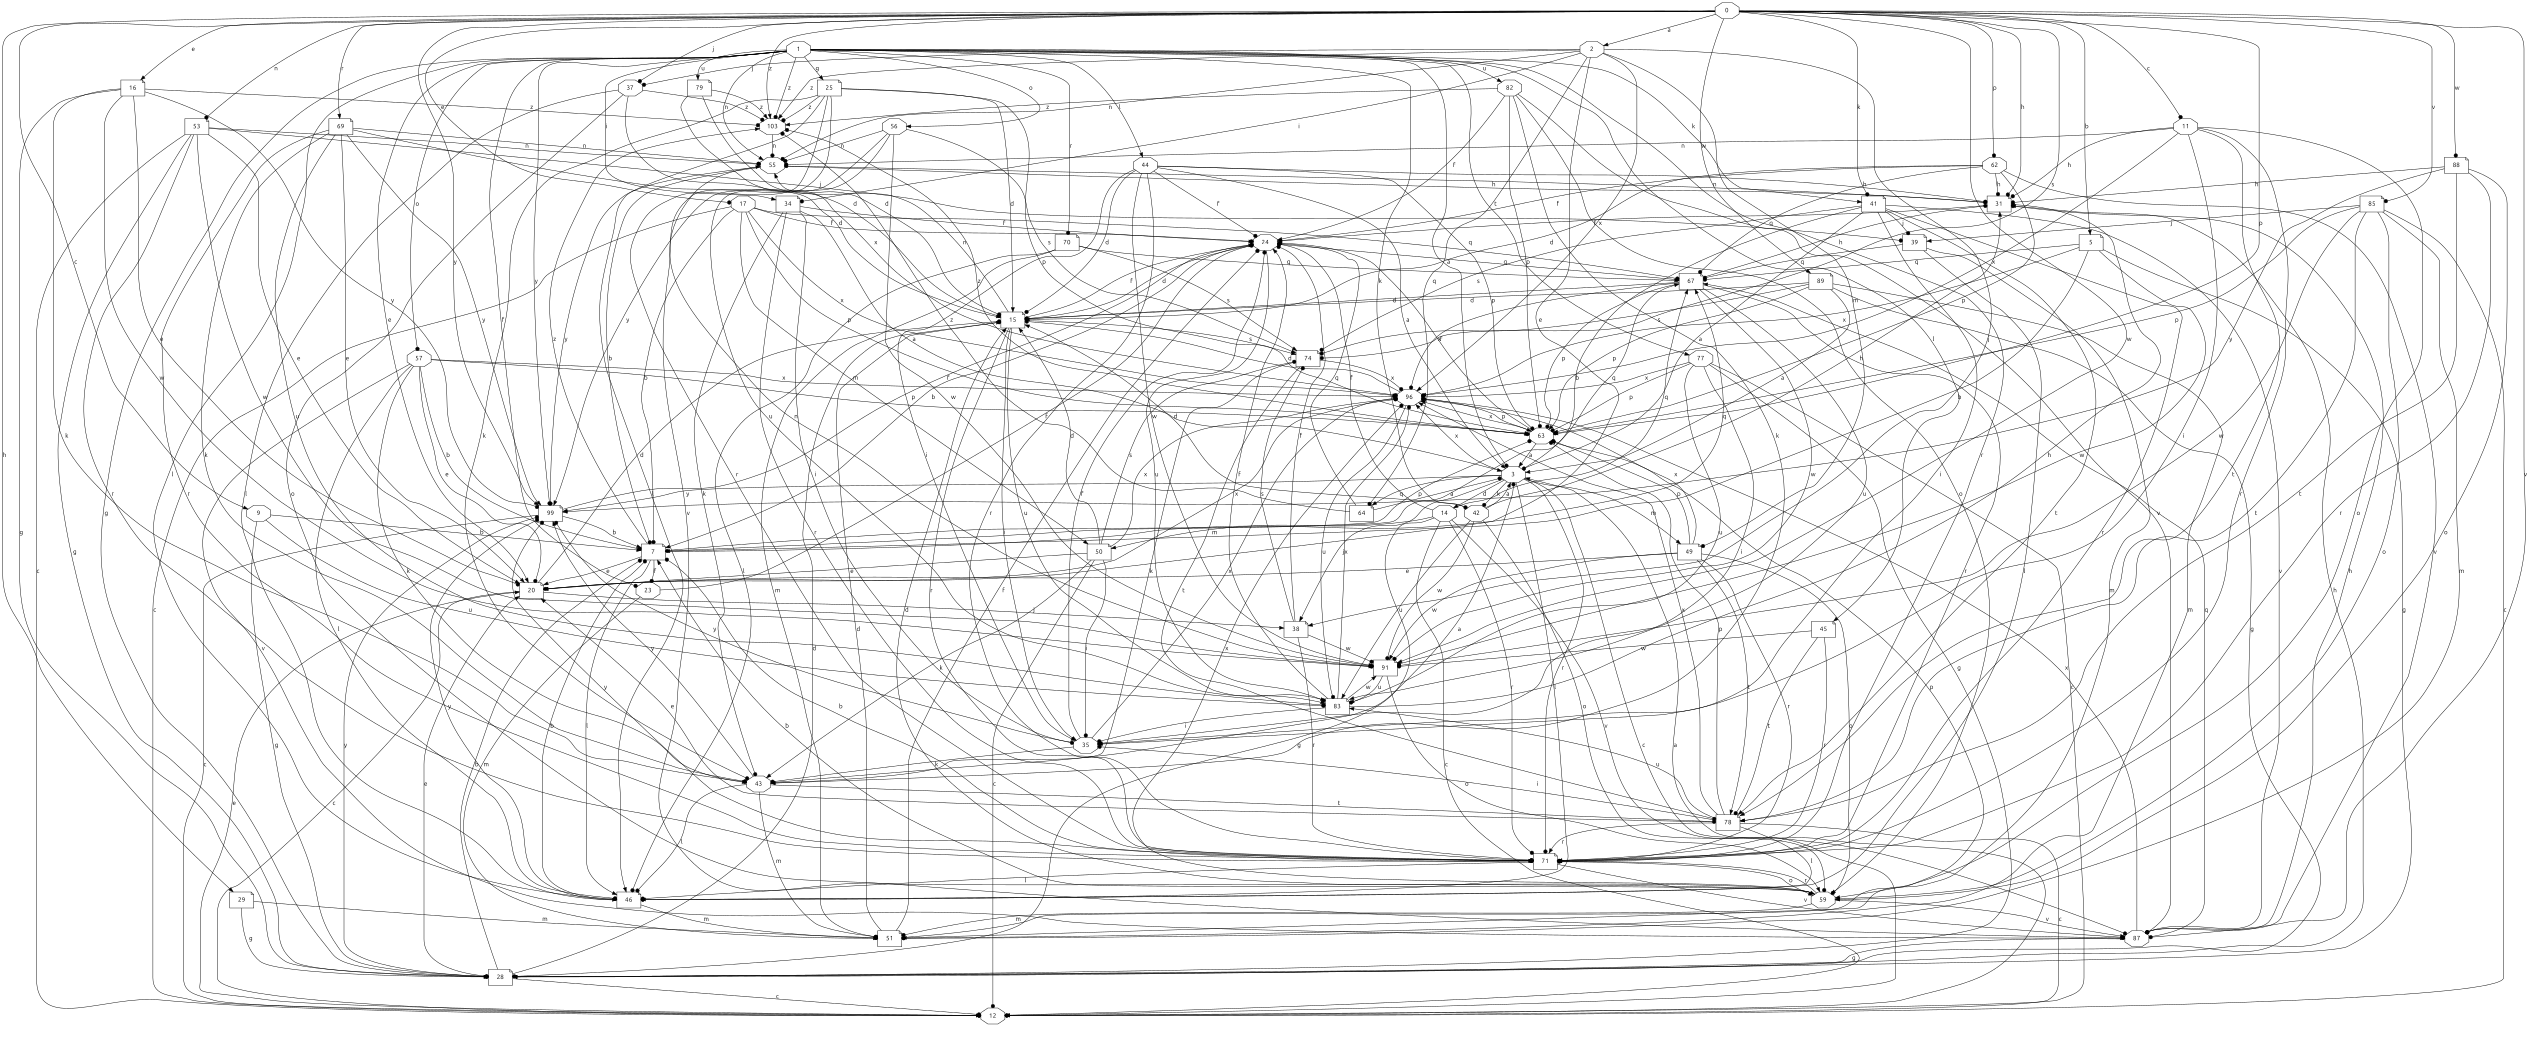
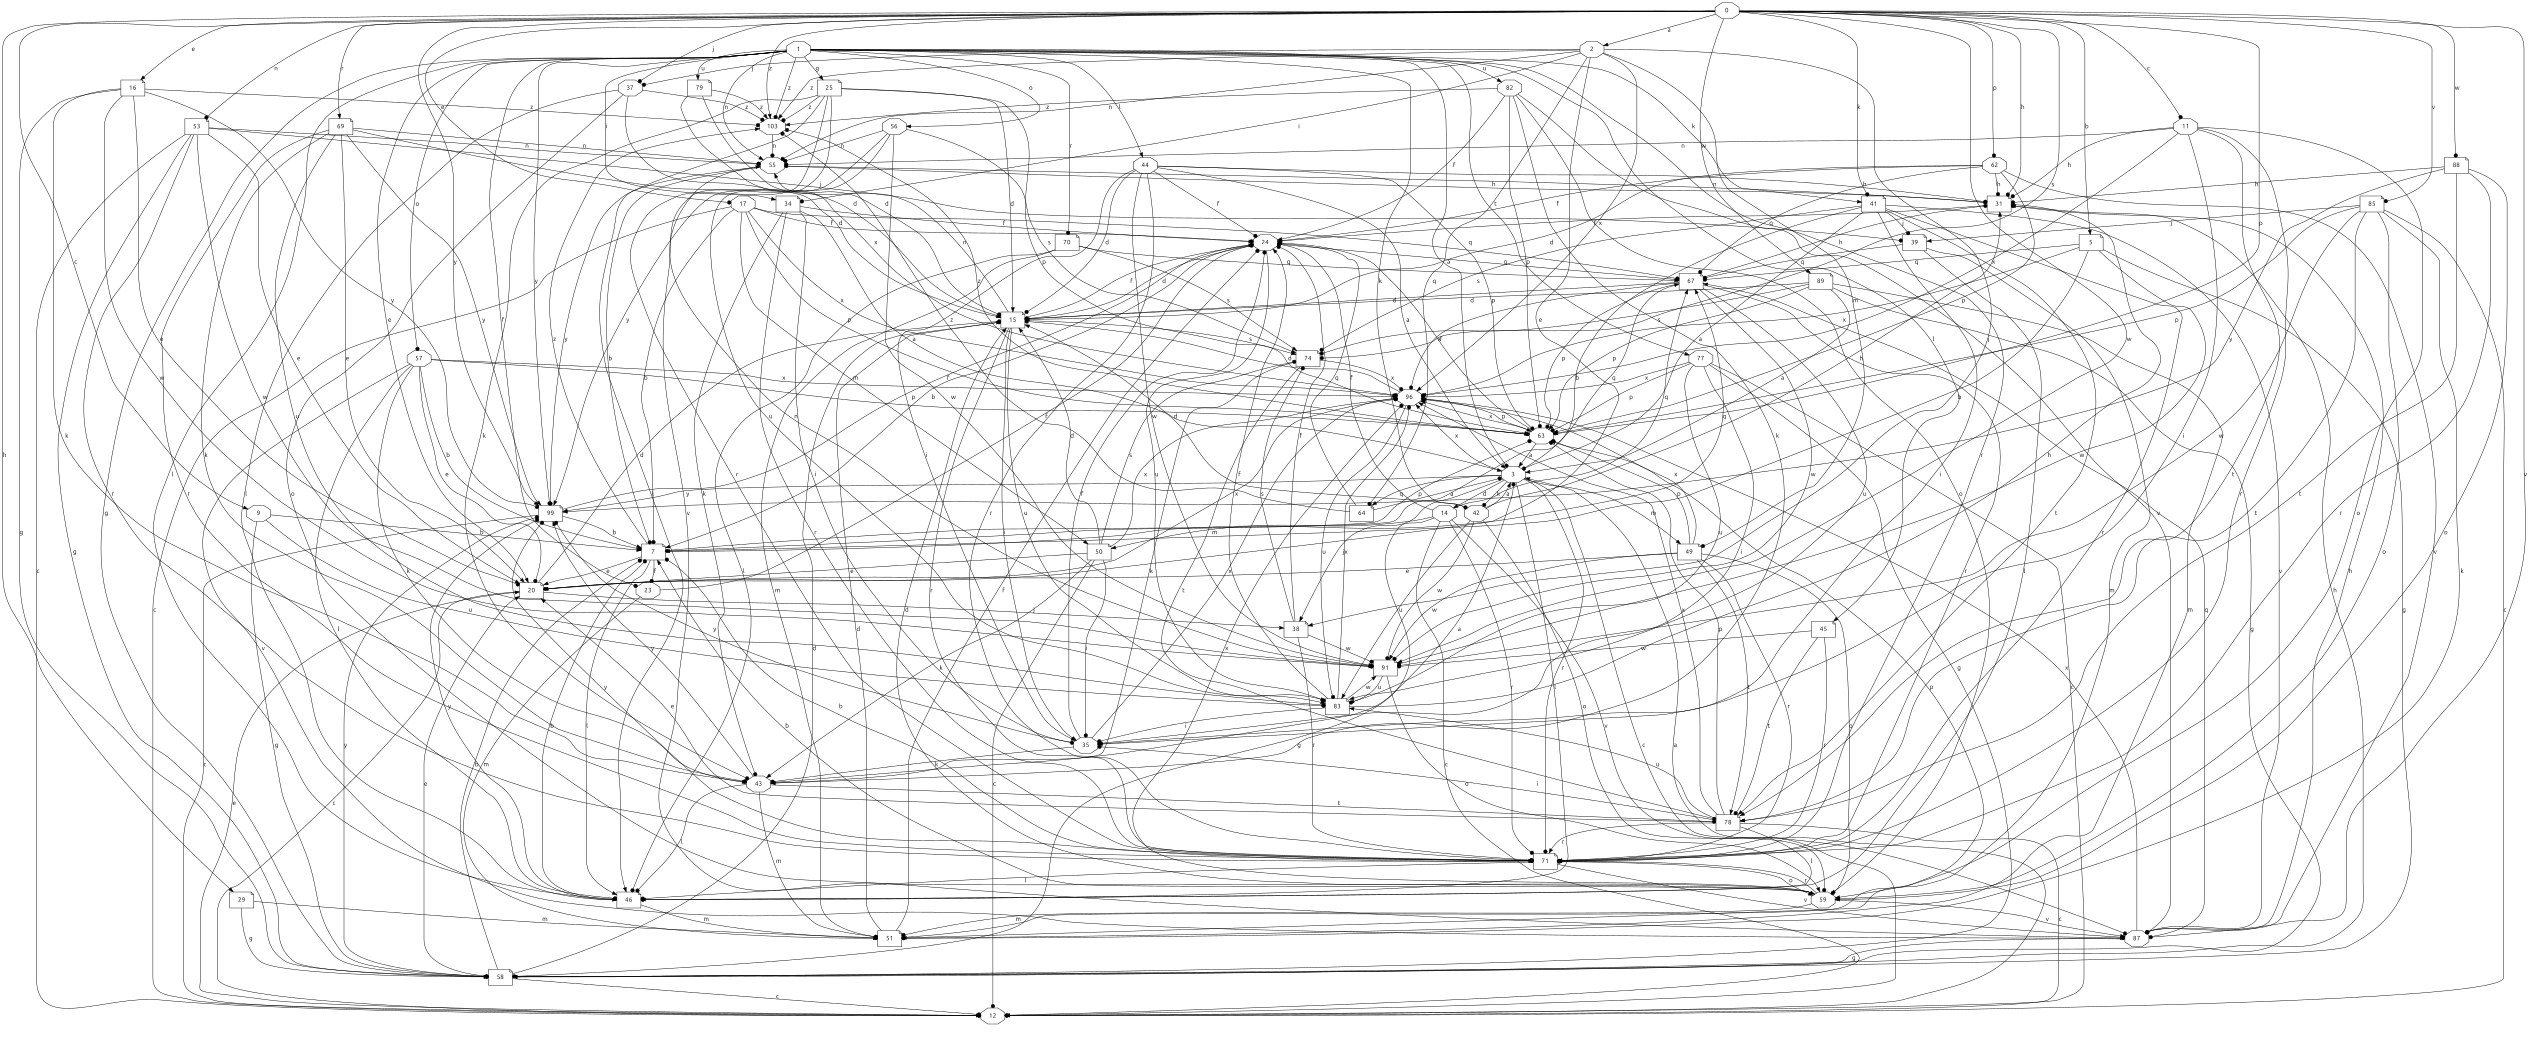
(2462, 571) -> (2462, 571)
(500, 977) -> (500, 977)
